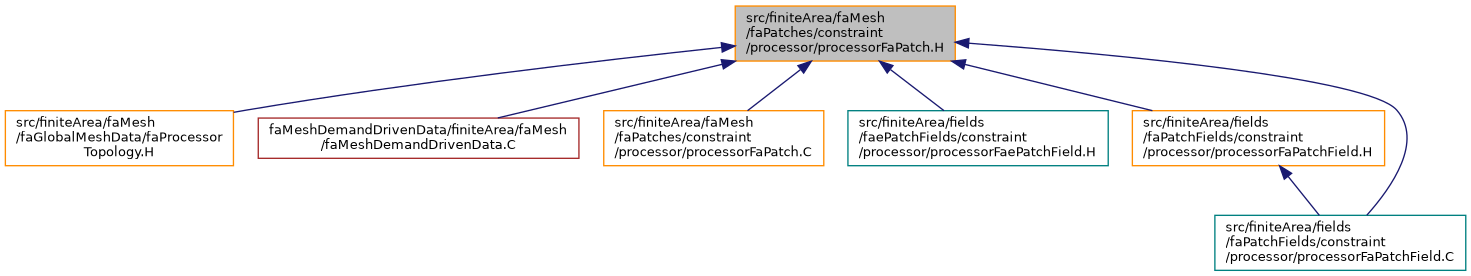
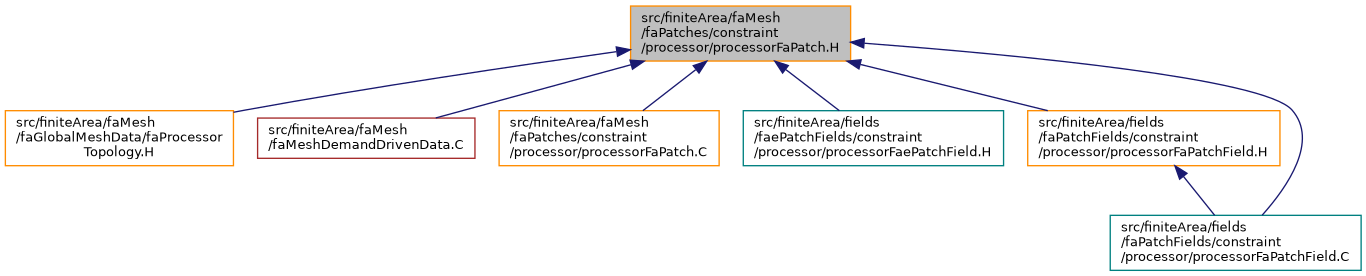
(419, 138) -> (366, 138)
